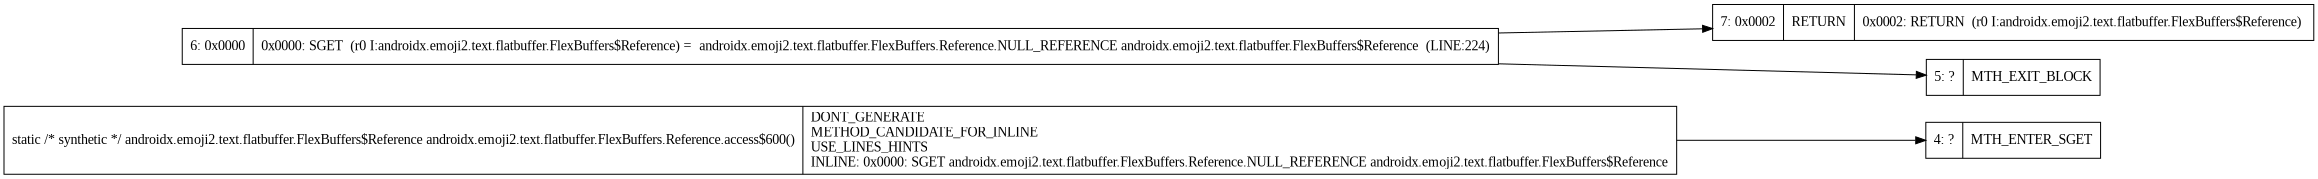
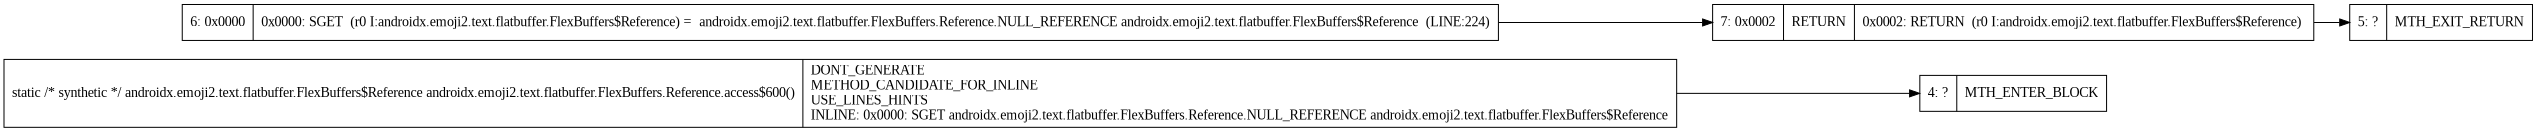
(1707, 69) -> (2327, 22)
(2032, 77) -> (2460, 22)
(2032, 140) -> (2032, 93)
